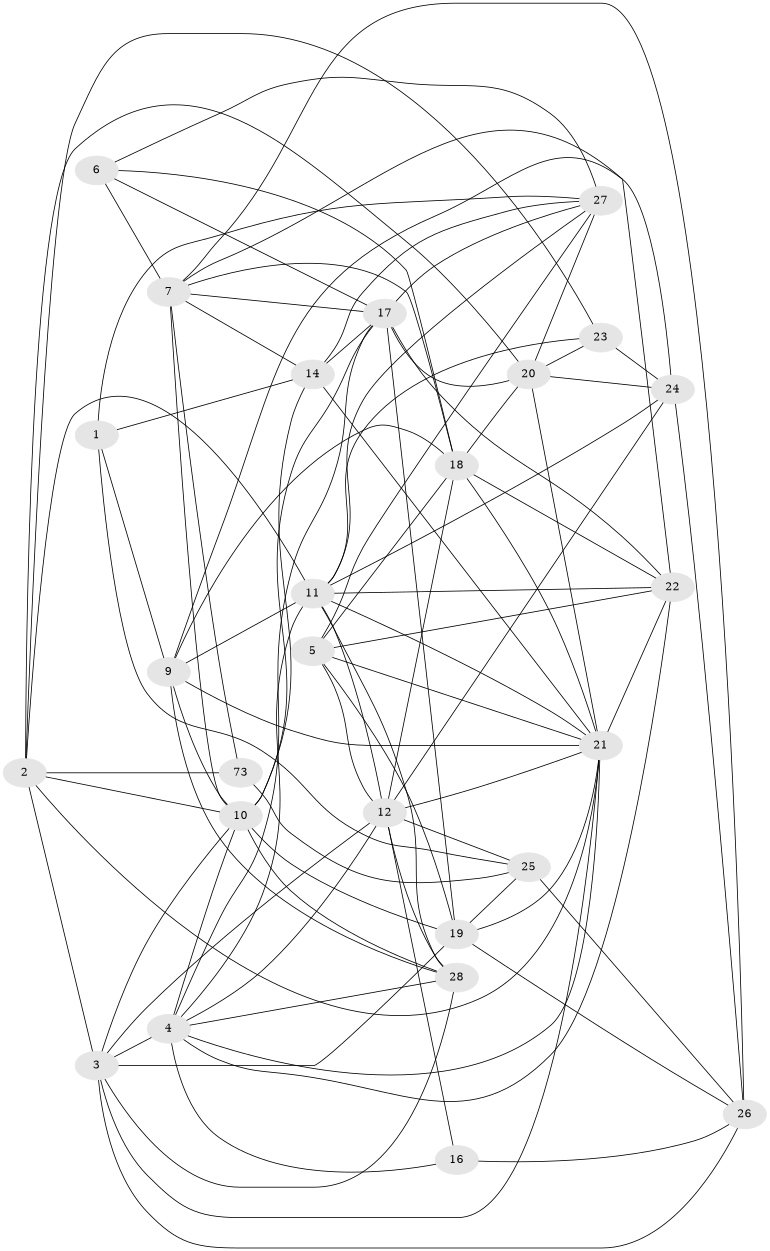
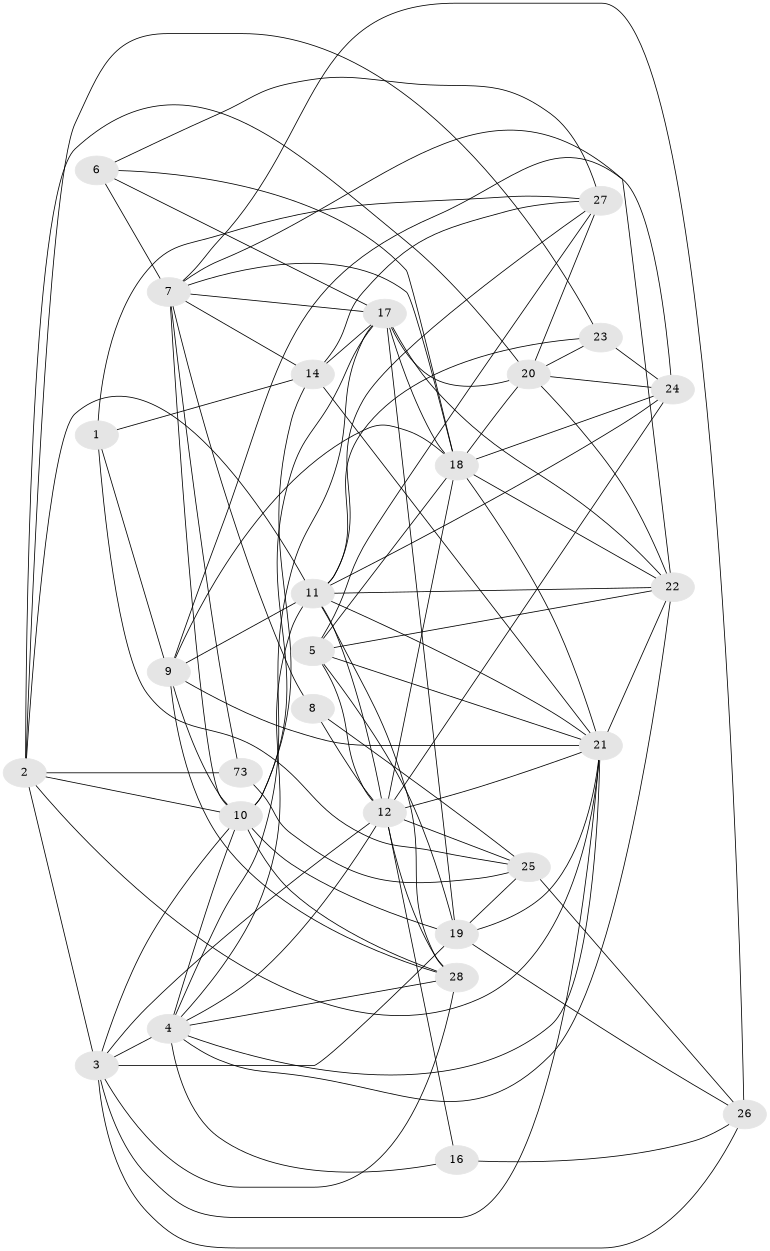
(481, 241) -> (412, 393)
(565, 560) -> (611, 468)
none -> (313, 709)
(713, 752) -> (565, 428)
